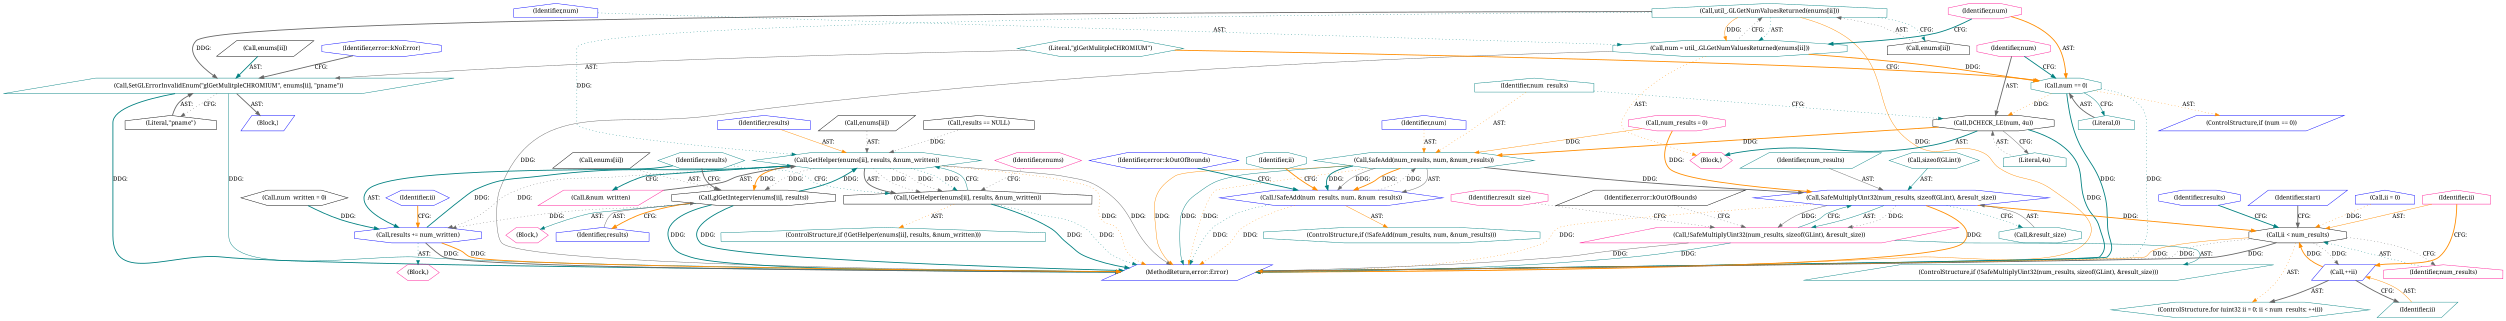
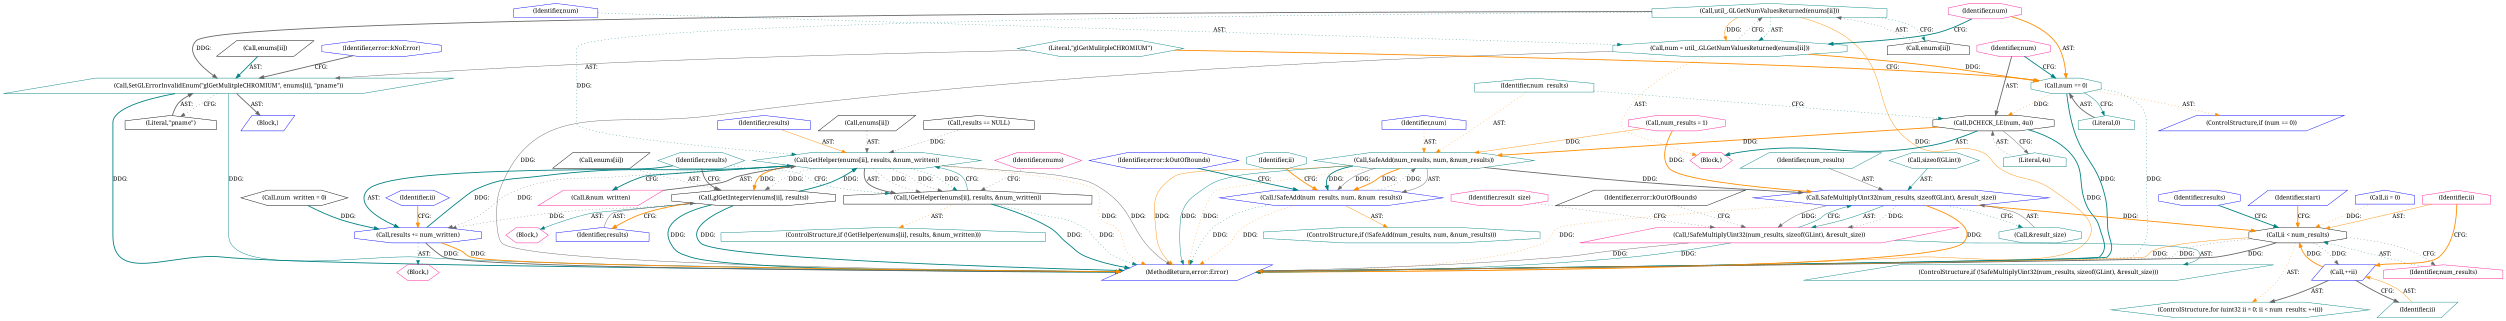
(1677, 123) -> (1677, 123)
(2298, 214) -> (2298, 214)
